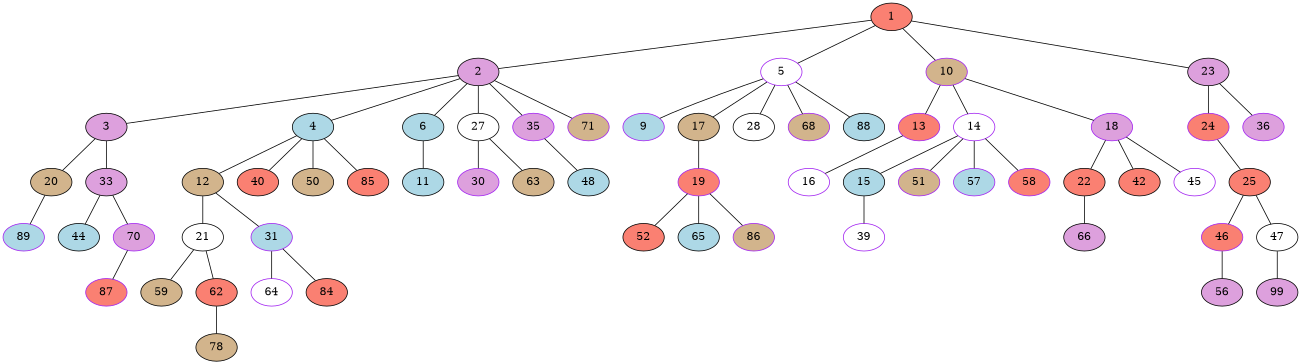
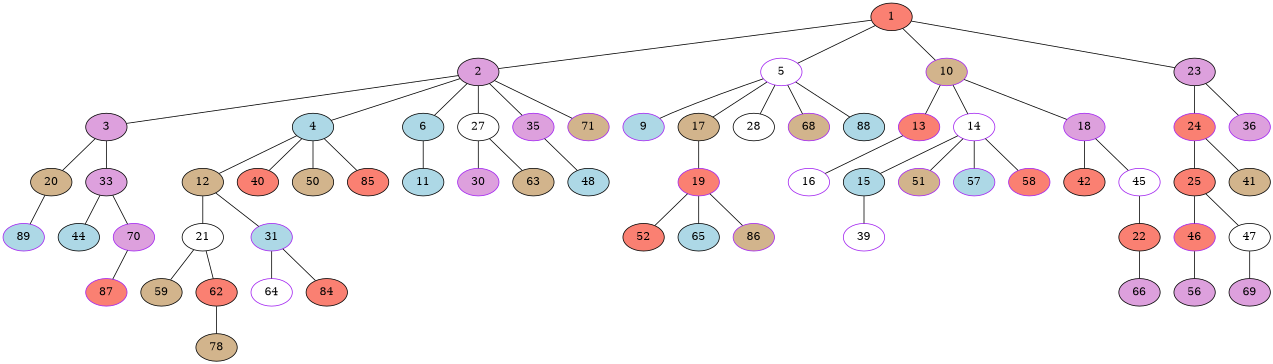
(1098, 155) -> (1139, 210)
none -> (1250, 182)
(1277, 292) -> (1250, 292)
